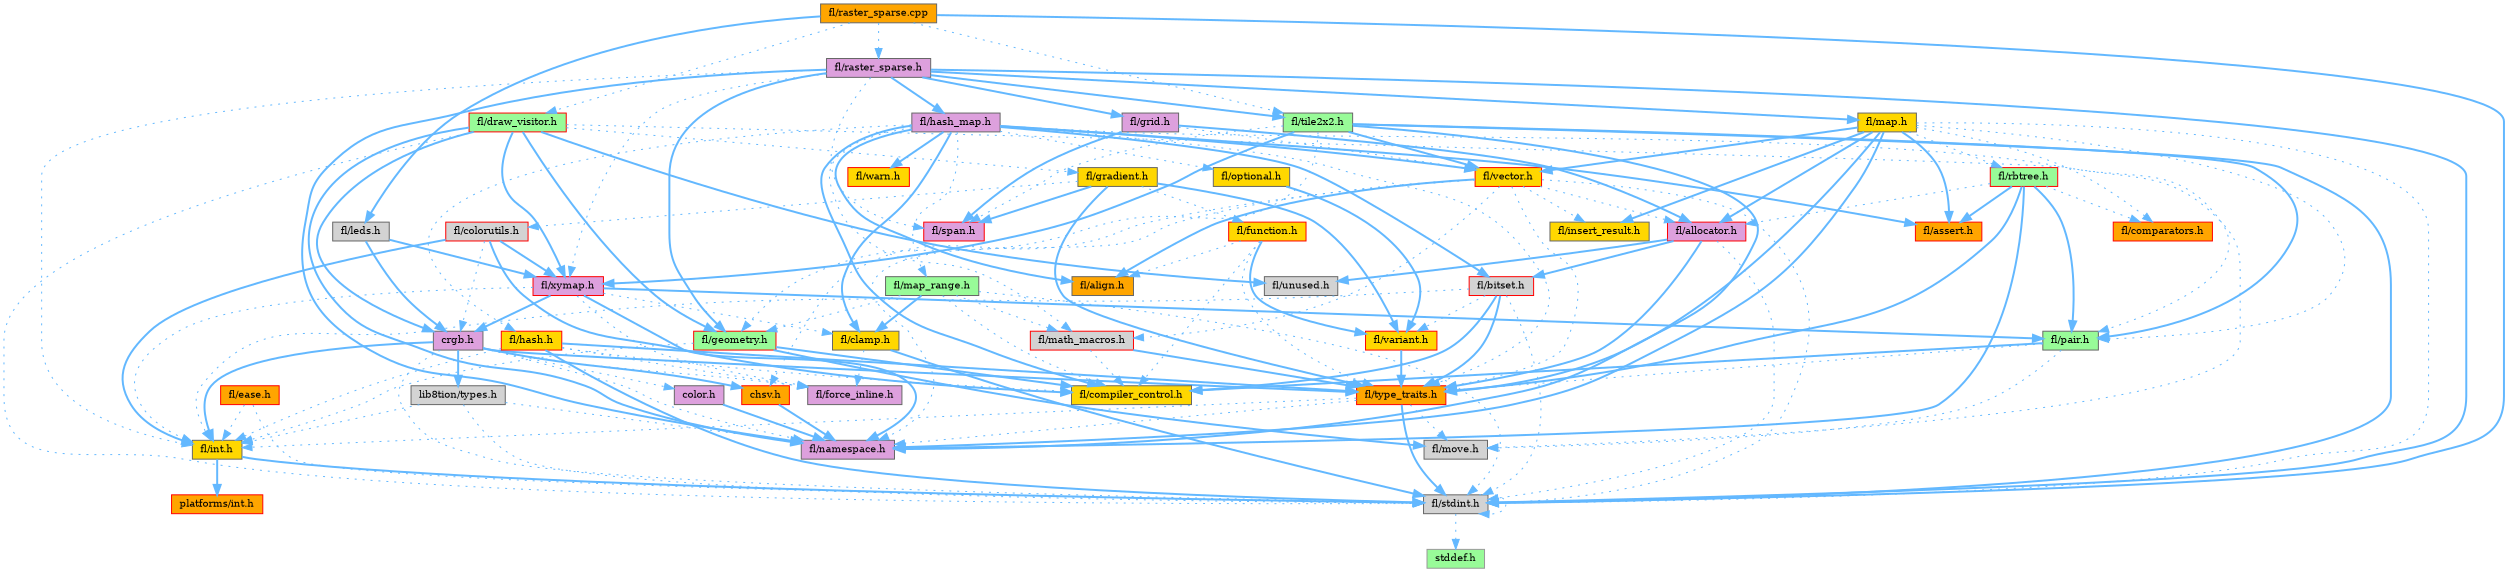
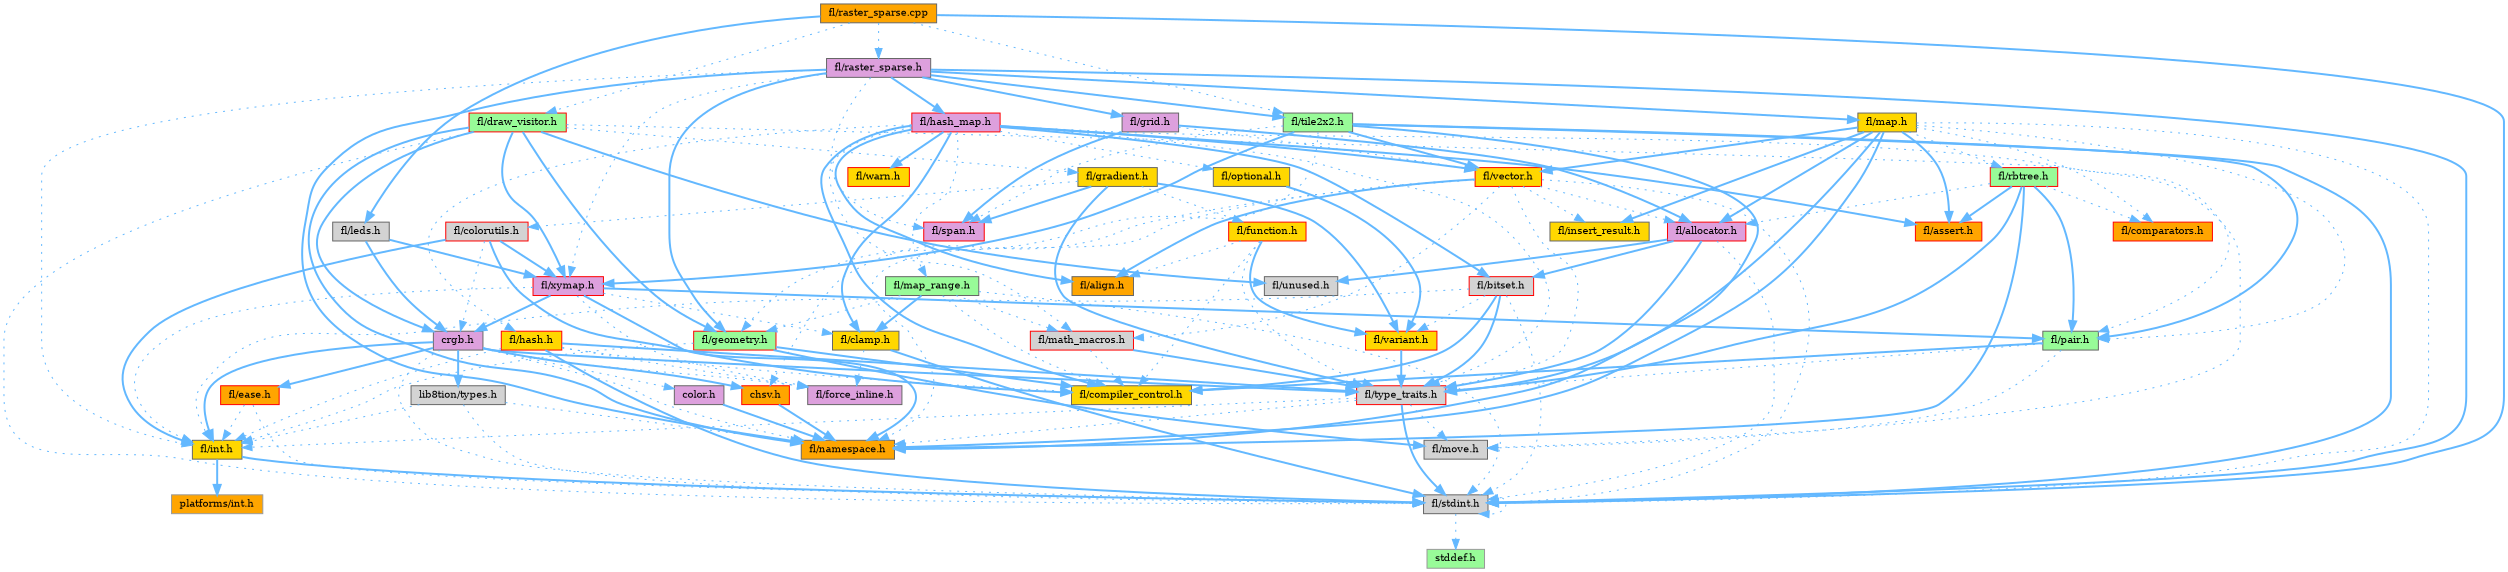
(956, 122) -> (956, 122)
none -> (361, 366)
(1401, 395) -> (1401, 395)
(848, 450) -> (848, 450)
(217, 504) -> (217, 504)
